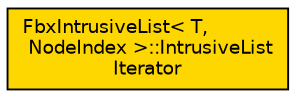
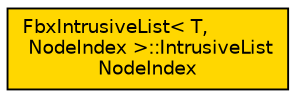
(148, 49) -> (148, 49)
